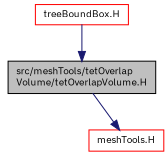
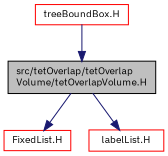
(82, 77) -> (82, 77)
none -> (37, 141)
(126, 141) -> (126, 141)
